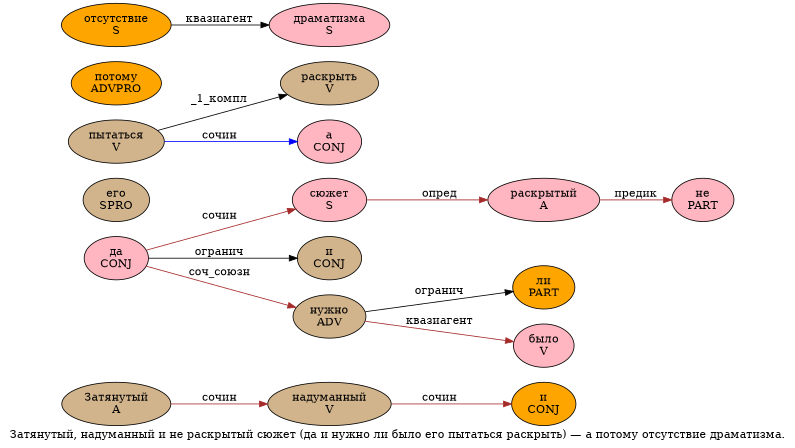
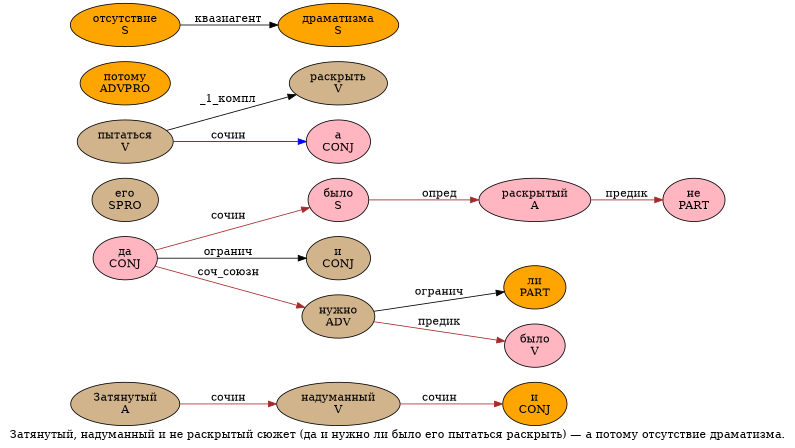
(329, 25) -> (338, 25)
(329, 200) -> (338, 200)
(439, 321) -> (439, 322)
